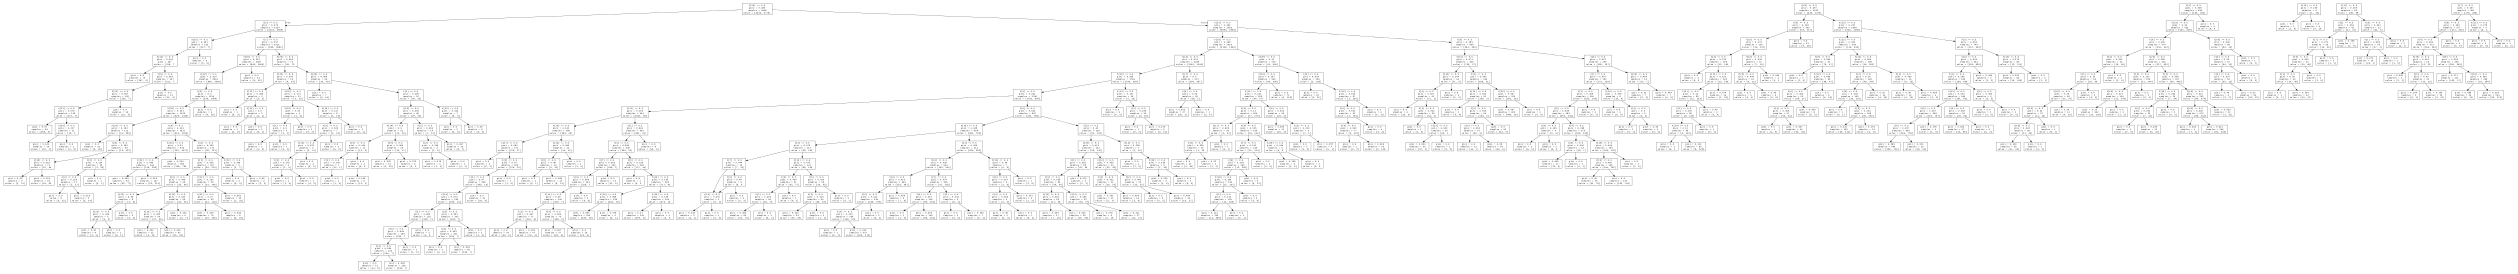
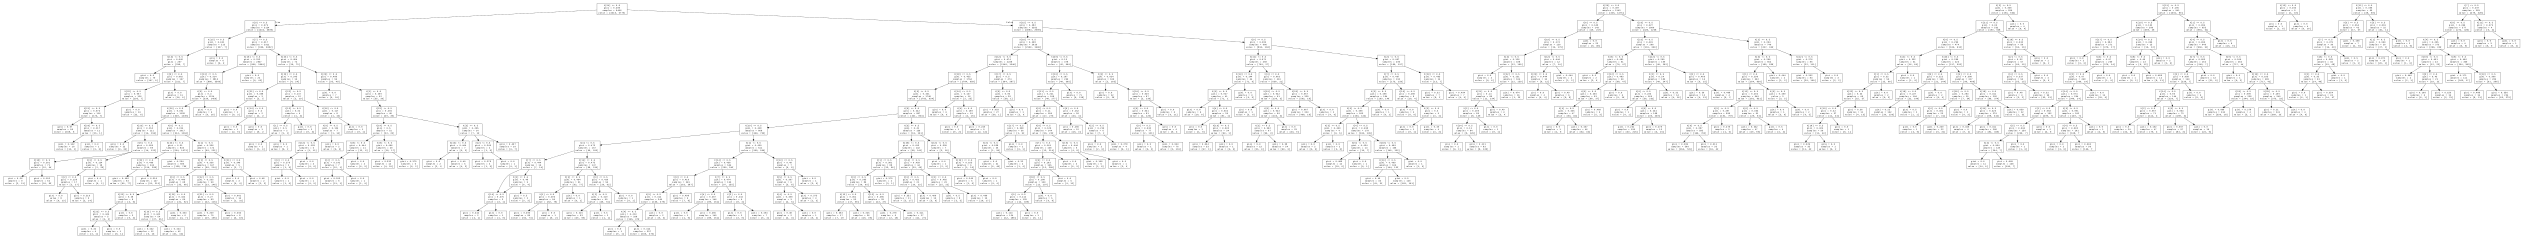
(1984, 95) -> (1778, 95)
(431, 104) -> (465, 137)
(832, 104) -> none
(357, 172) -> (332, 172)
